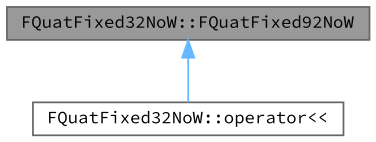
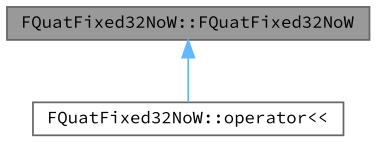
(188, 23) -> (188, 23)
